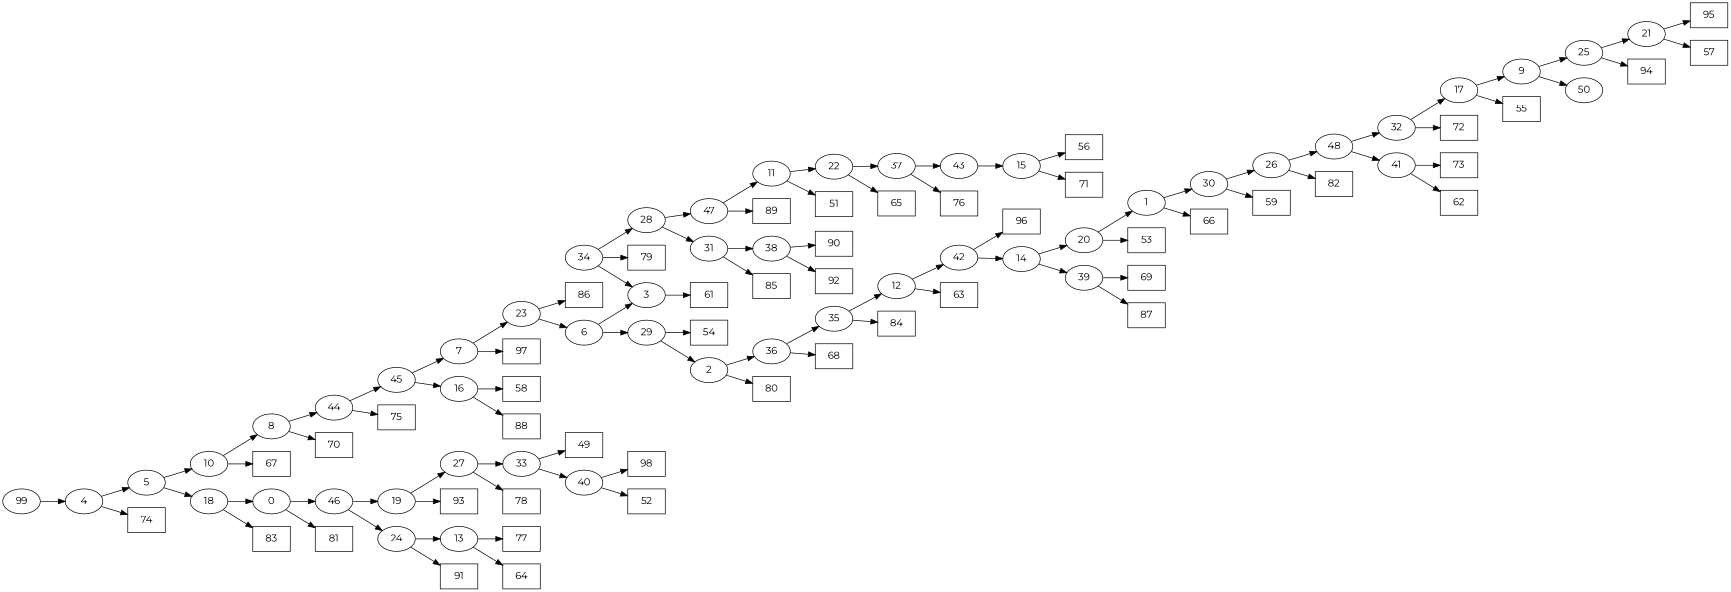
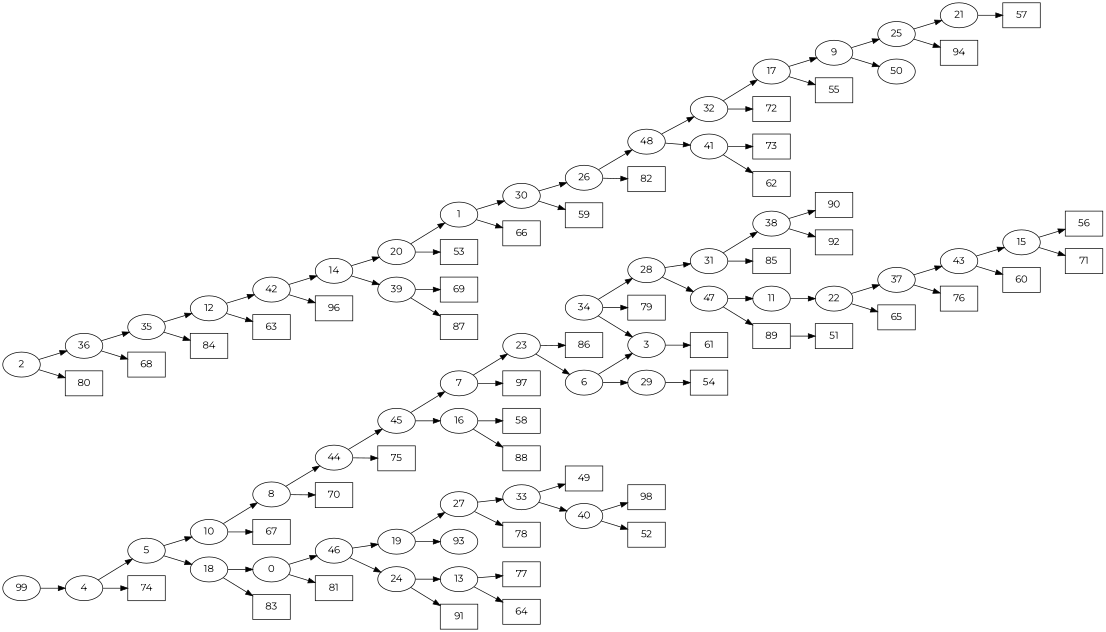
(1709, 15) -> none
(798, 186) -> (799, 336)
none -> (1022, 280)
(675, 350) -> none
(459, 501) -> (459, 542)
